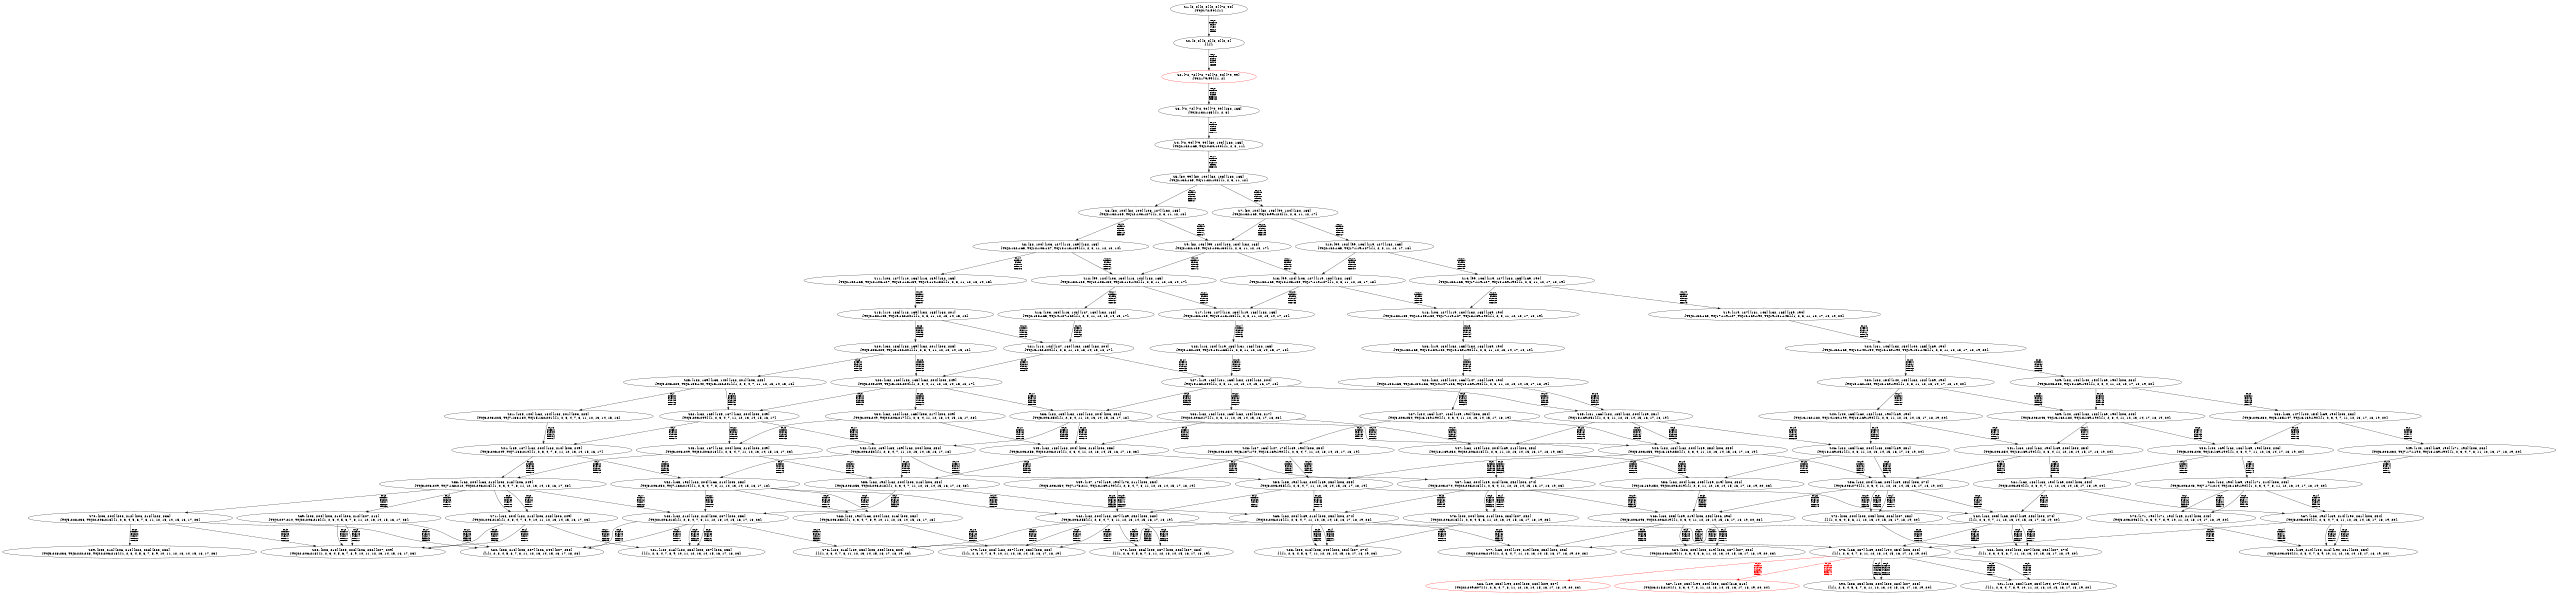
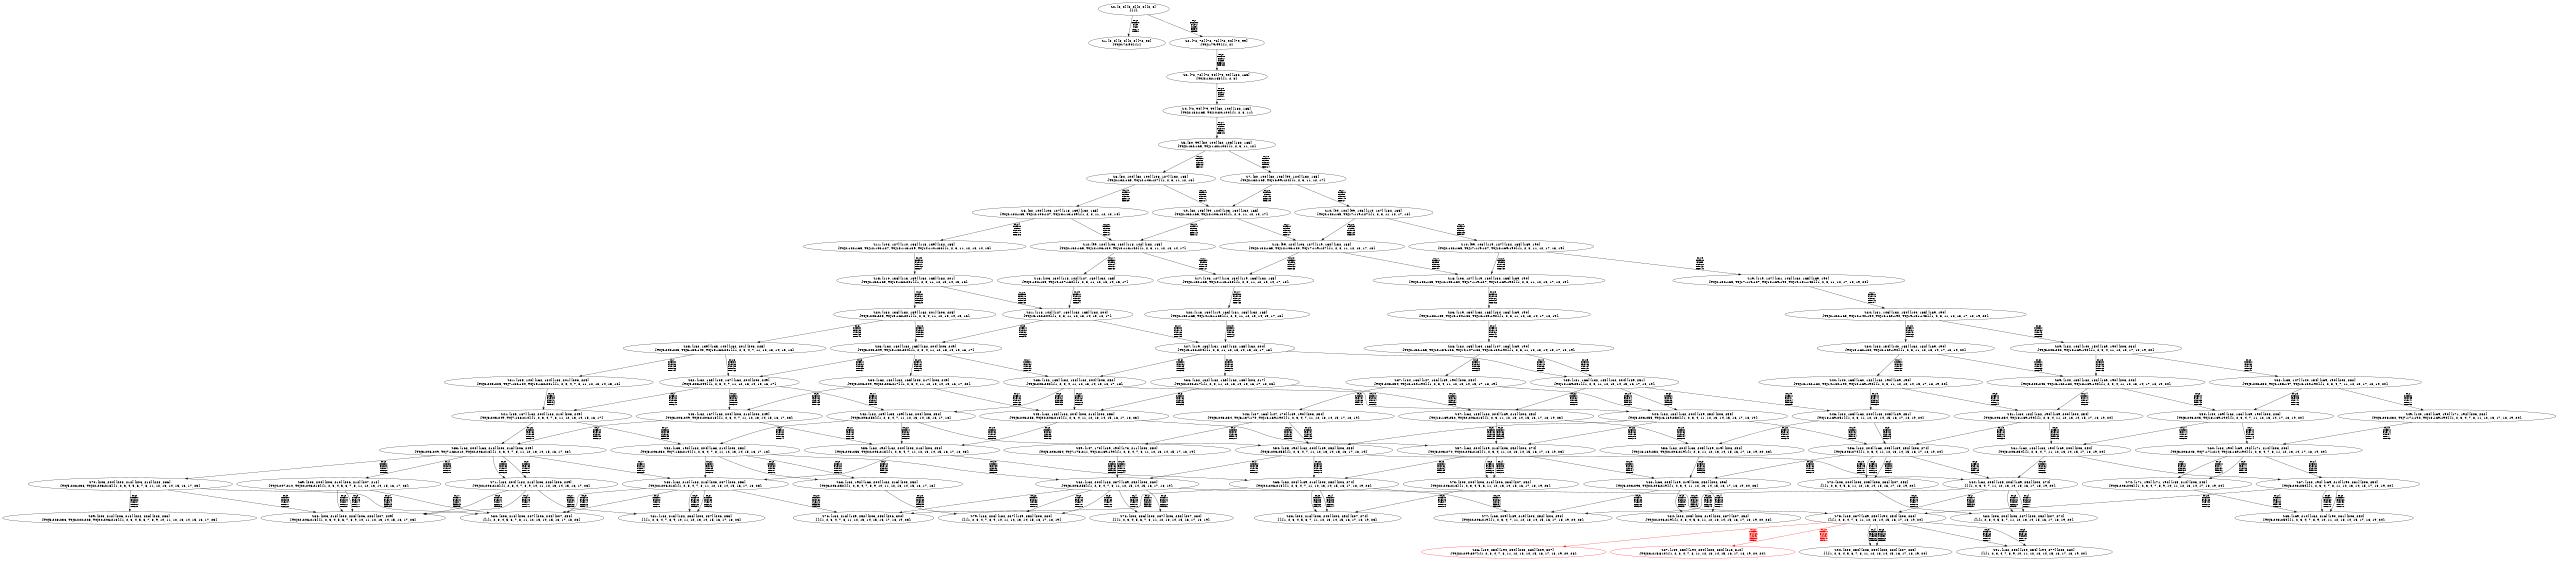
(1209, 25) -> (1131, 25)
(1209, 77) -> (1217, 43)
